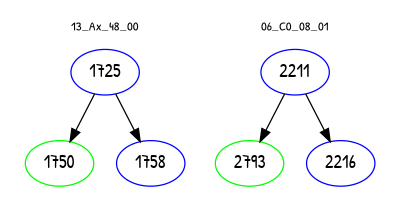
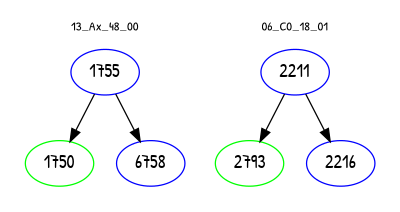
(295, 27) -> (295, 27)
(105, 72) -> (105, 72)
(151, 163) -> (151, 163)
